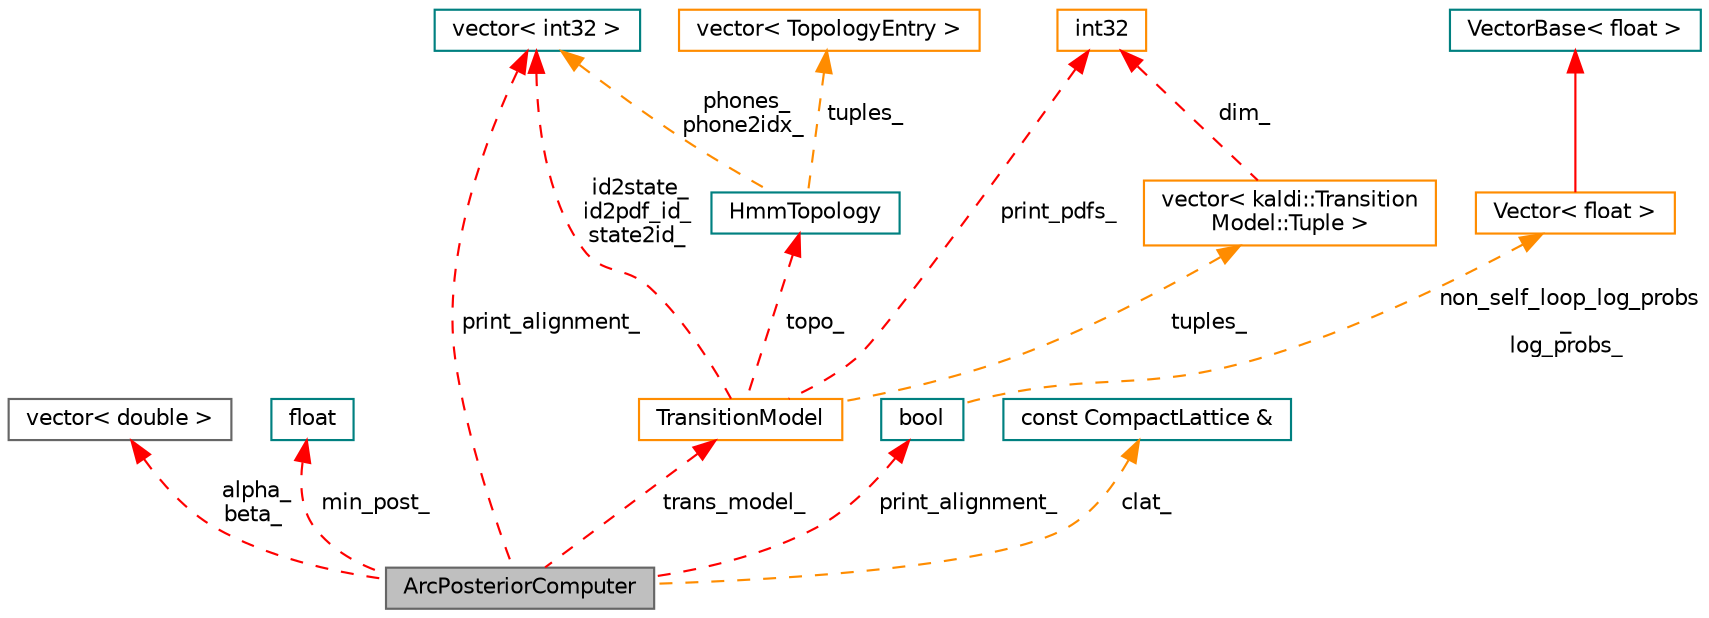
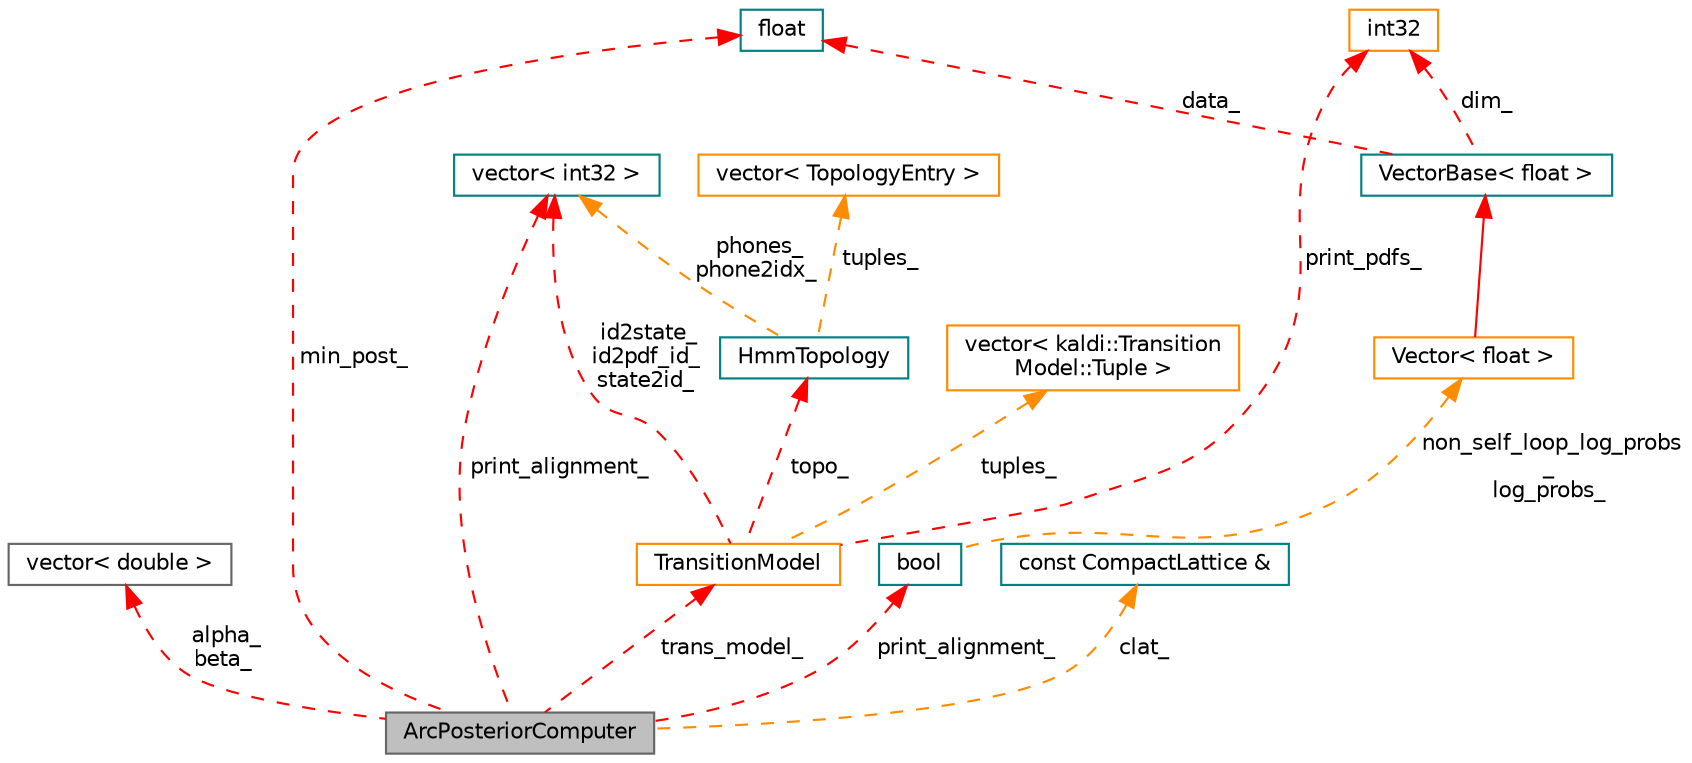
none -> (1120, 100)
(1198, 123) -> (1453, 110)
